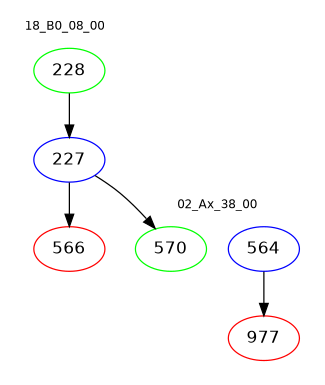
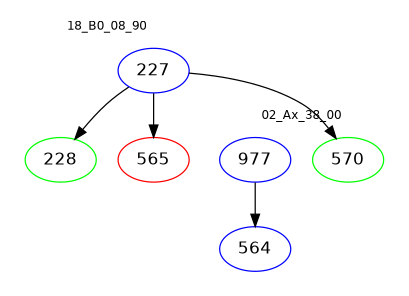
(65, 27) -> (107, 27)
(69, 109) -> (104, 106)
(69, 249) -> (154, 160)
(264, 288) -> (255, 198)
(264, 338) -> (255, 160)
